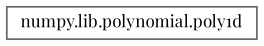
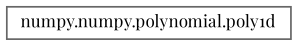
(132, 23) -> (149, 23)
